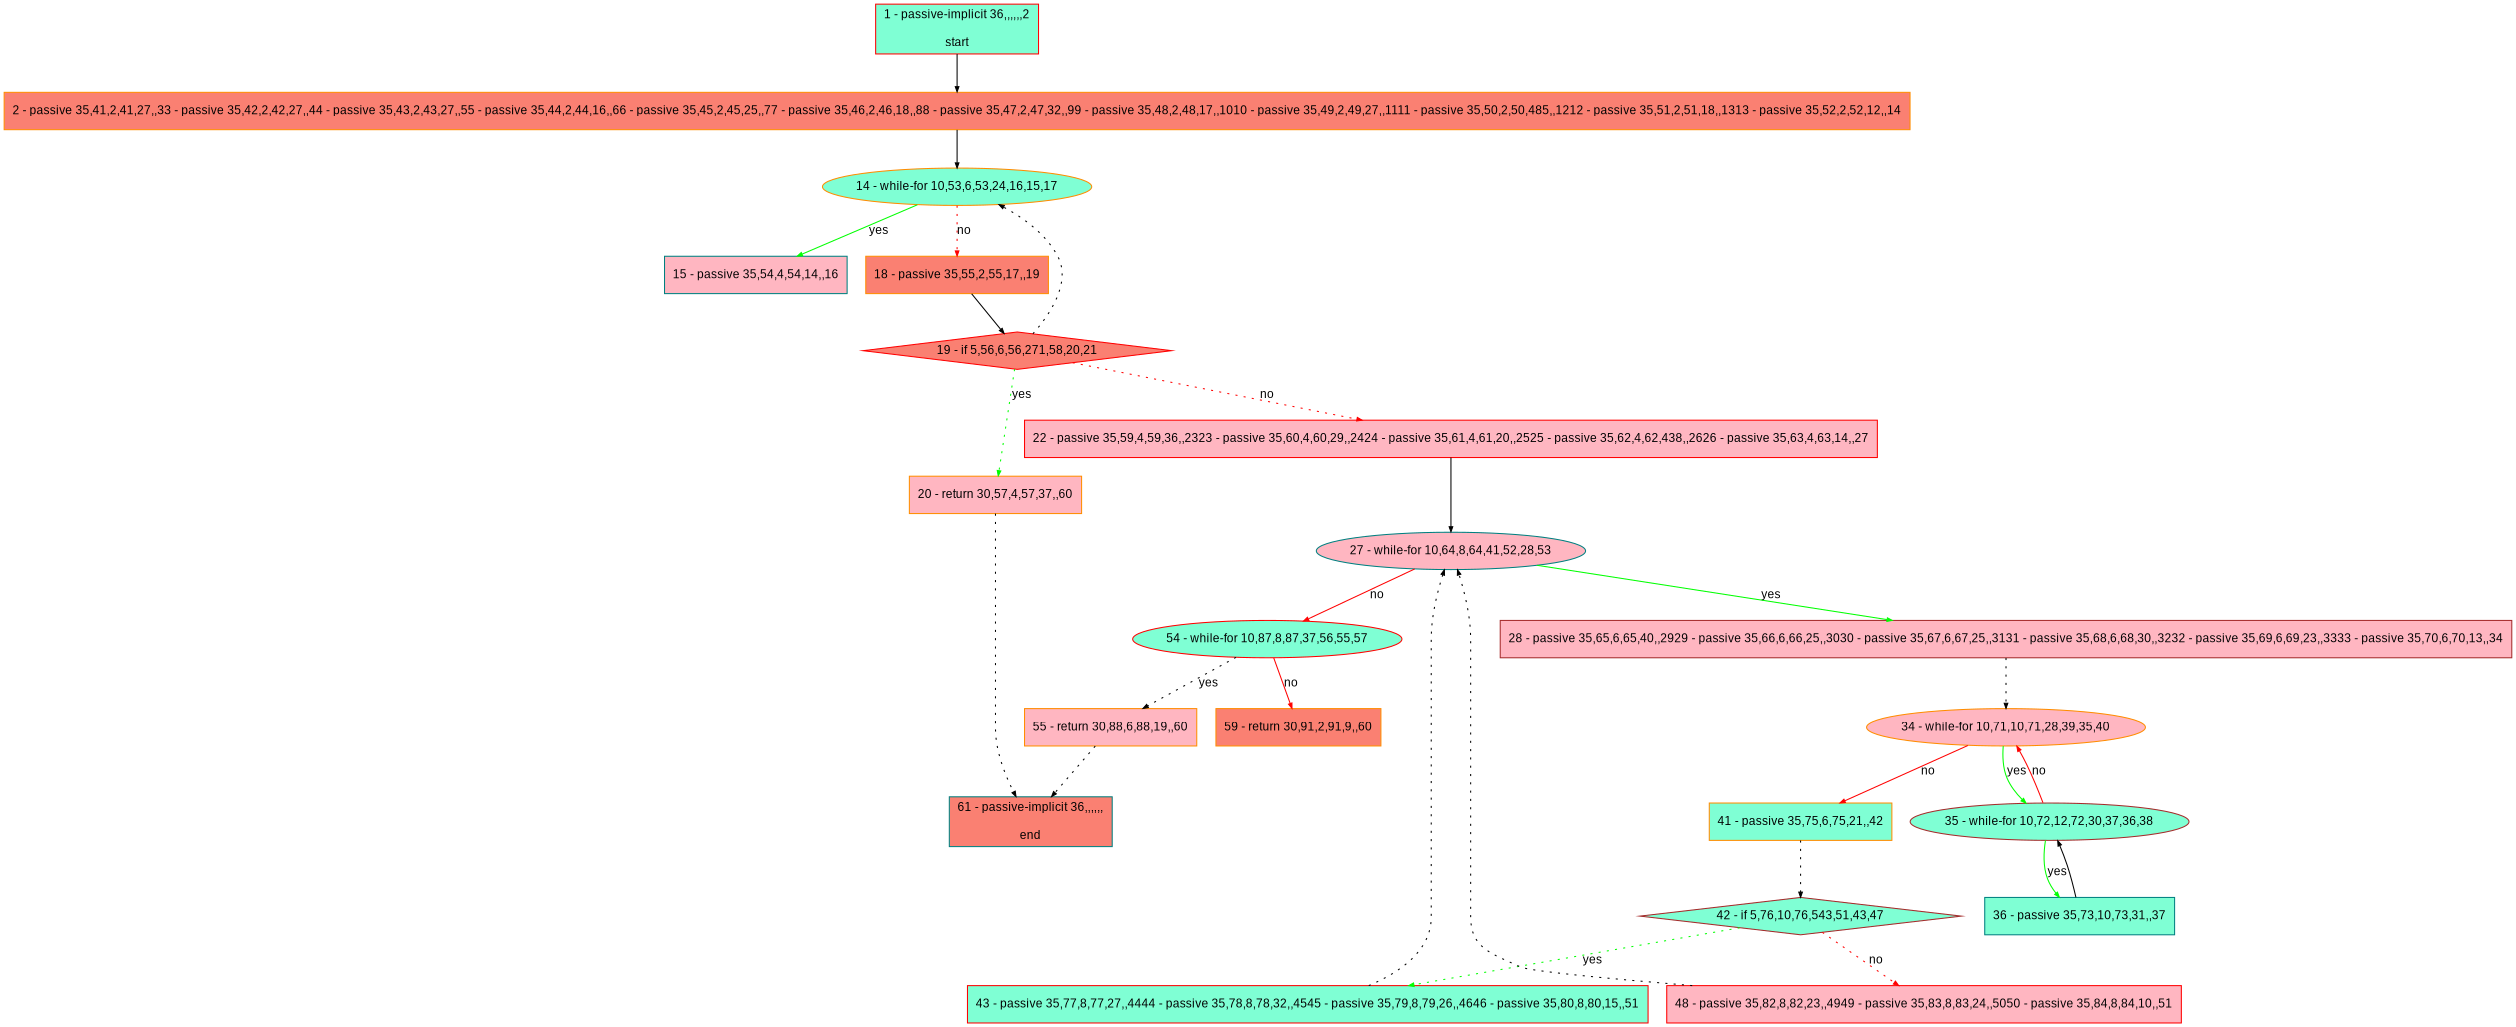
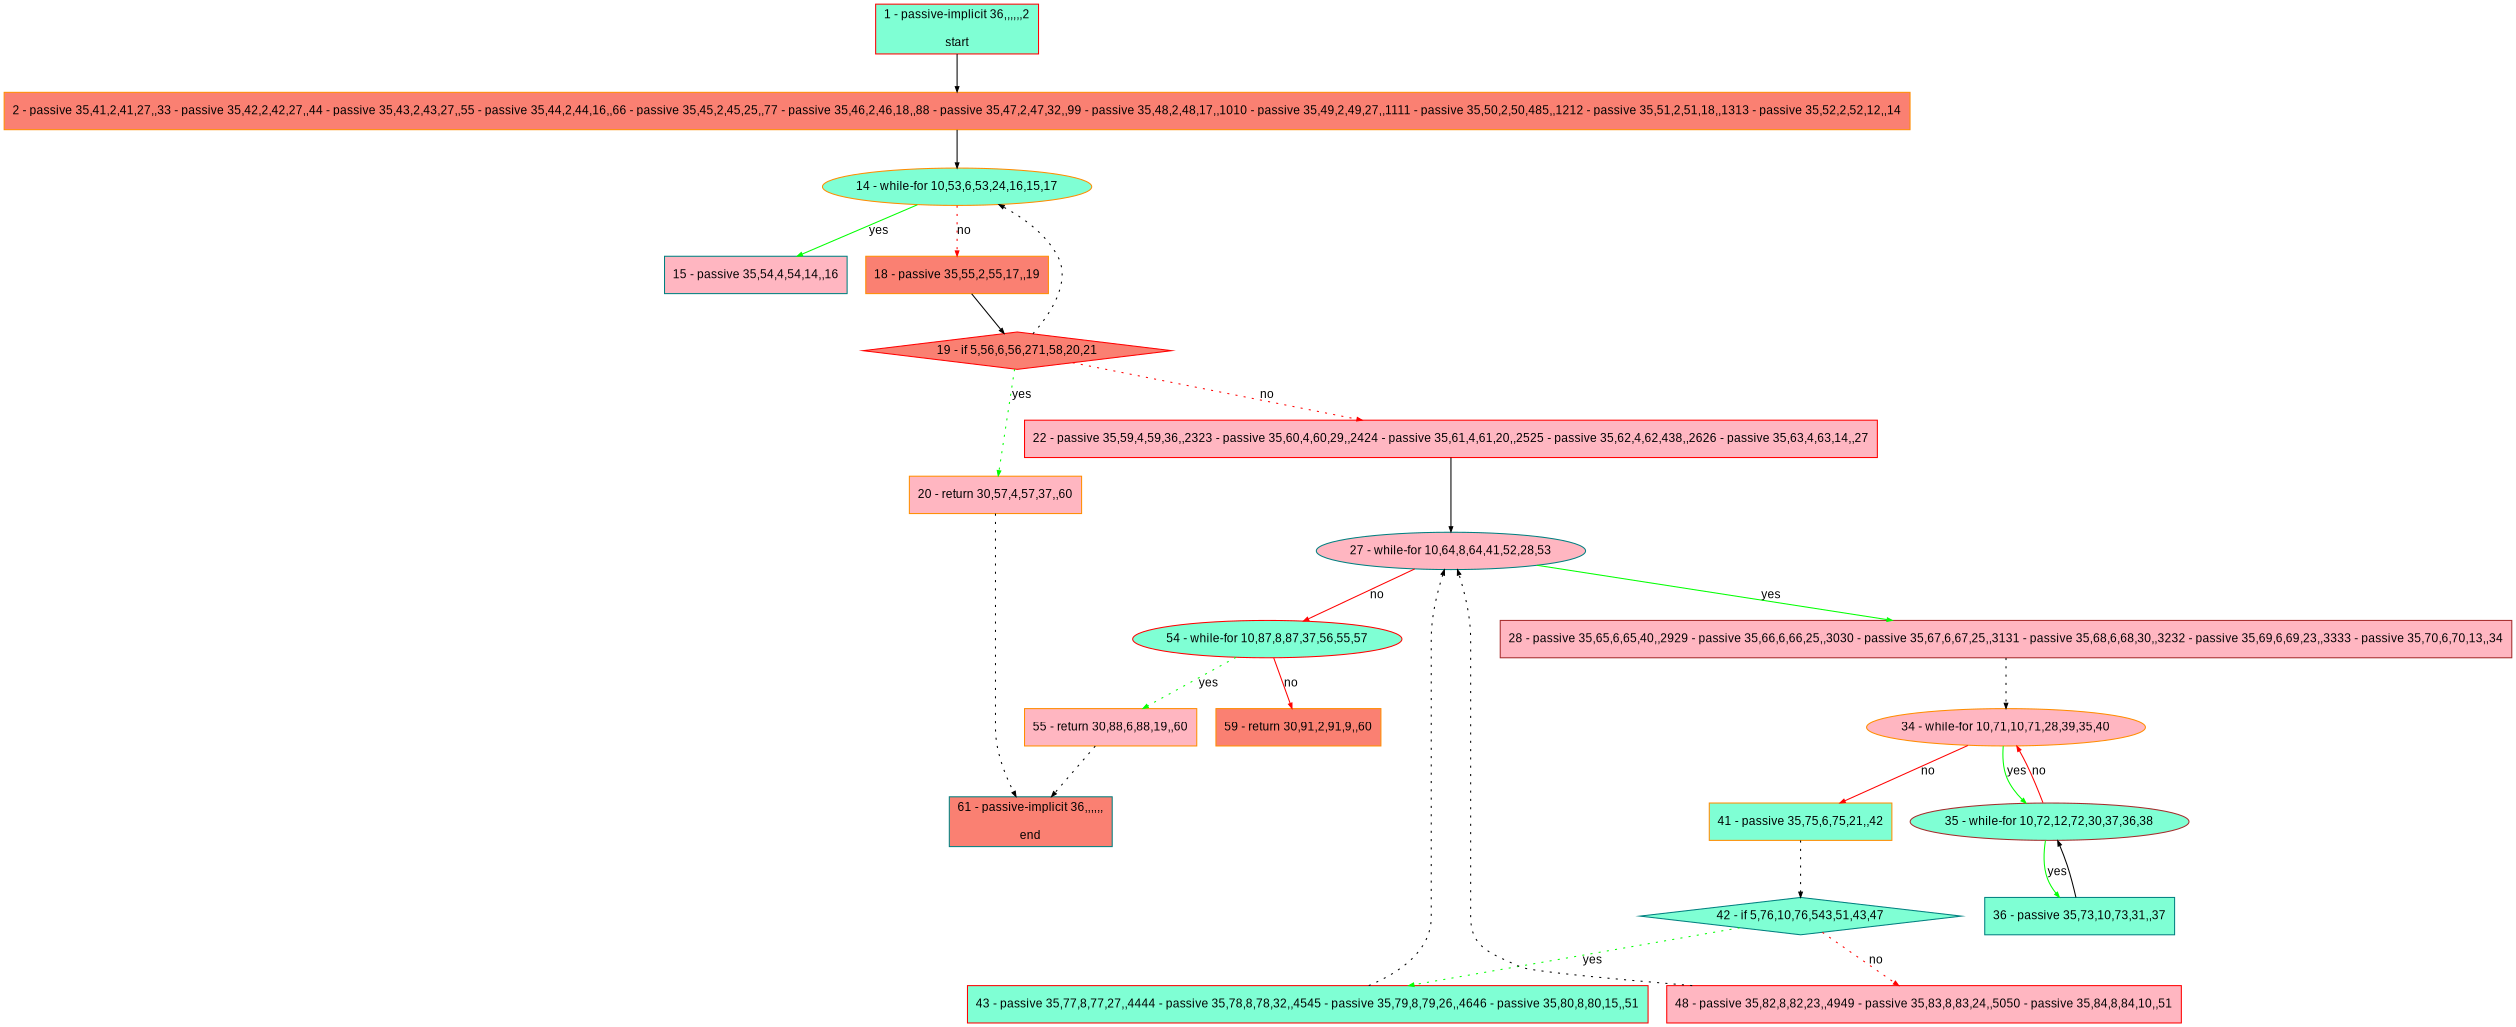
(1192, 682) -> (1192, 682)
(1801, 916) -> (1801, 916)
